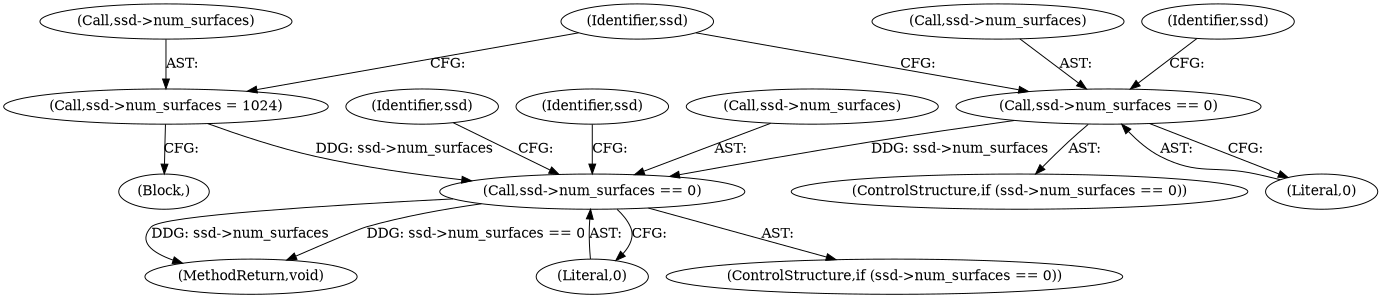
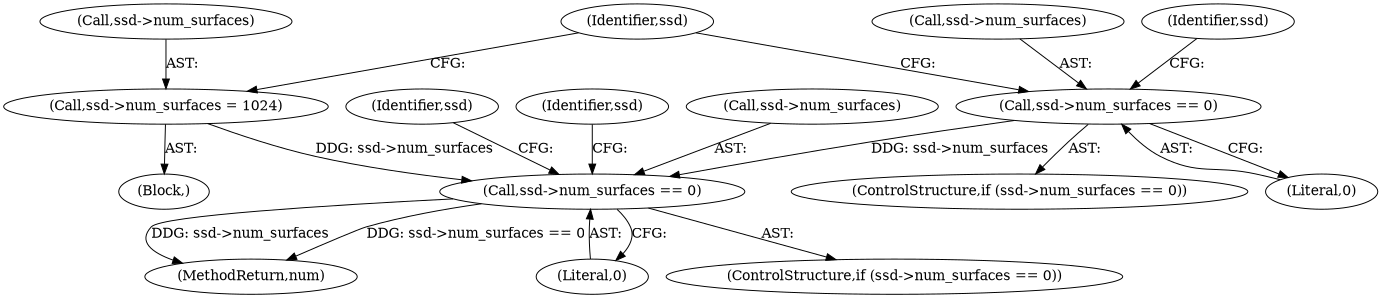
(184, 149) -> (184, 149)
(251, 277) -> (251, 277)
